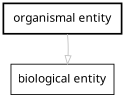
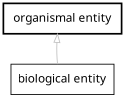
(68, 45) -> (57, 53)
